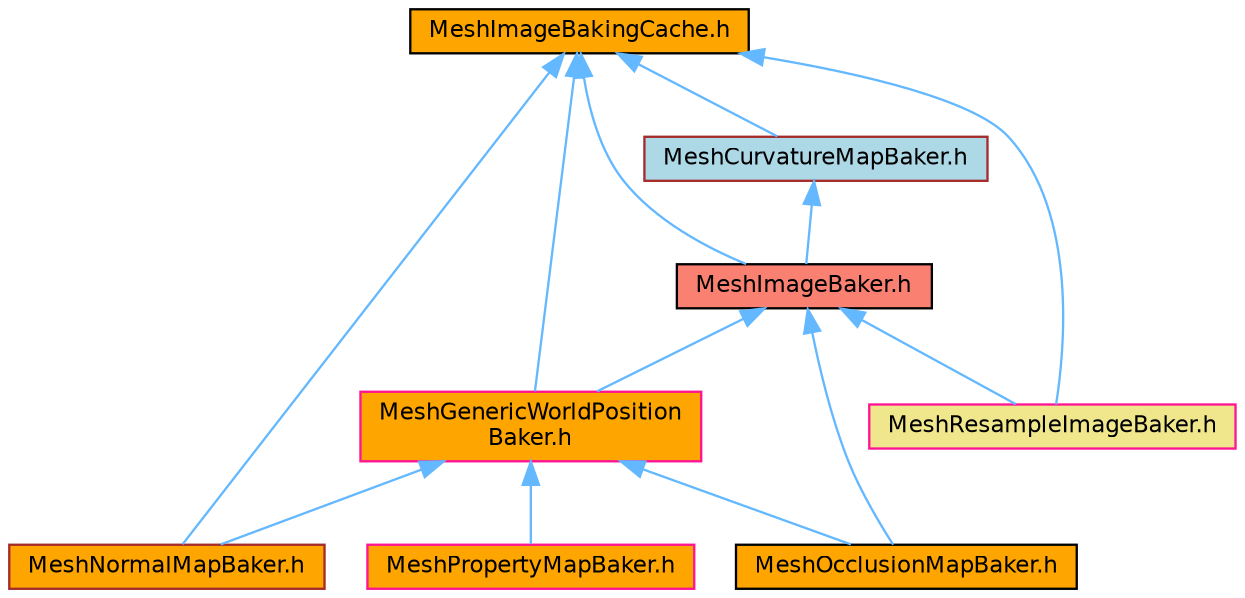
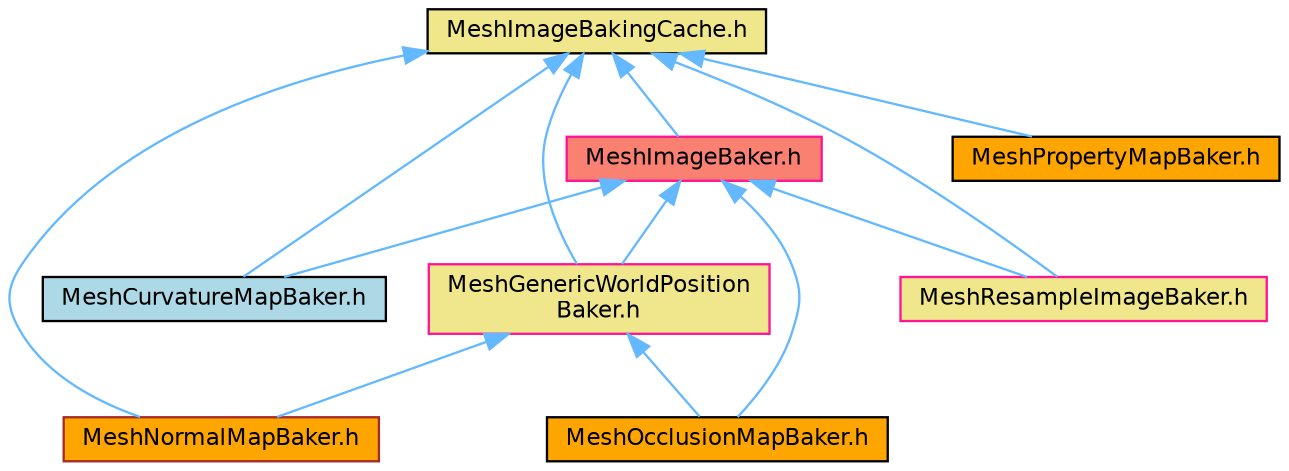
(580, 31) -> (597, 31)
(816, 159) -> (214, 299)
(809, 234) -> (443, 232)
(804, 286) -> (694, 159)
(531, 427) -> (599, 299)
(531, 515) -> (868, 98)
(531, 567) -> (1116, 159)
